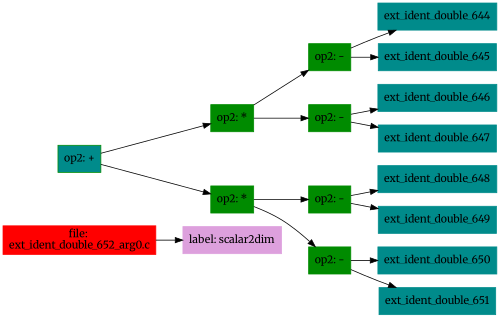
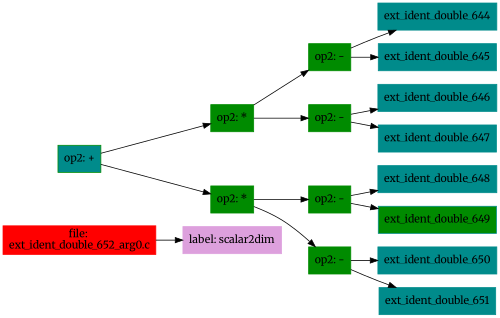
(437, 220) -> (437, 220)
